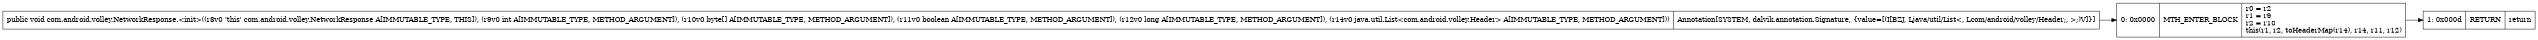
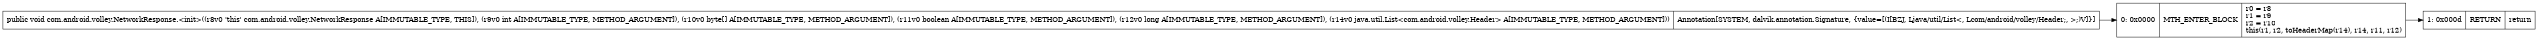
(2259, 9) -> (2259, 9)
